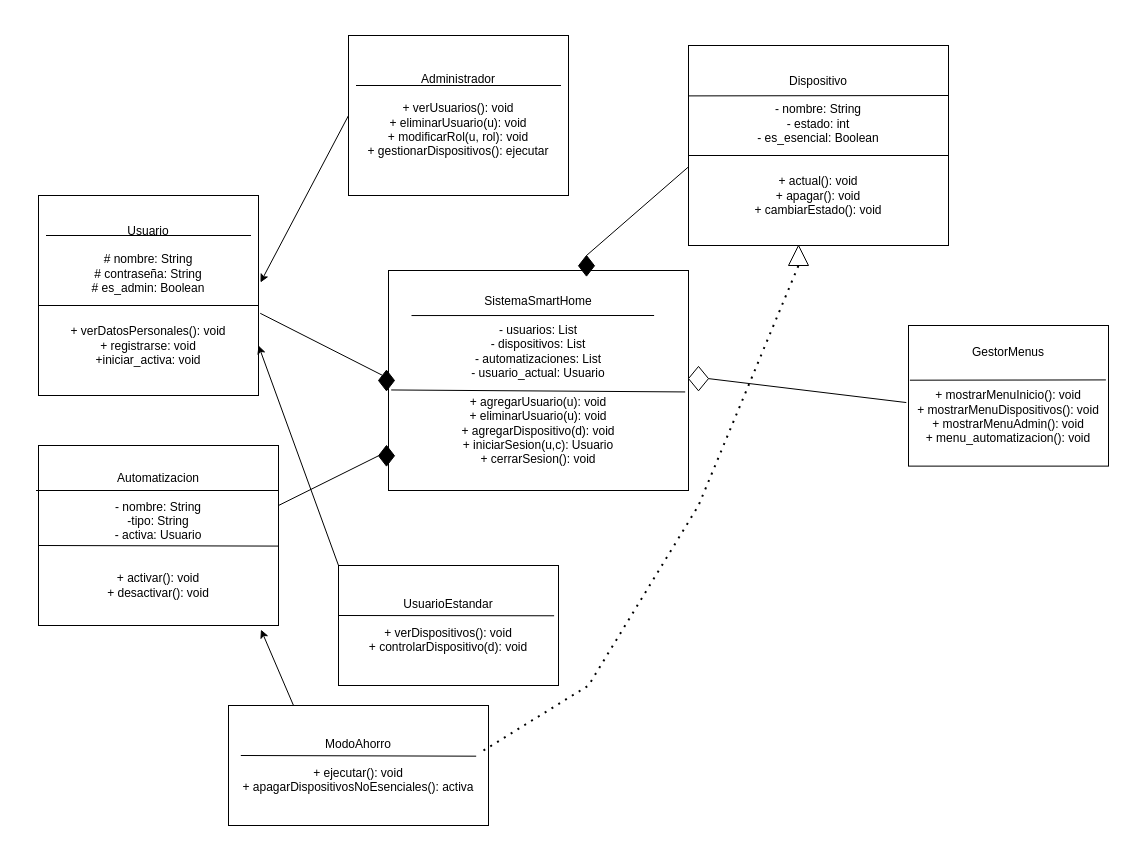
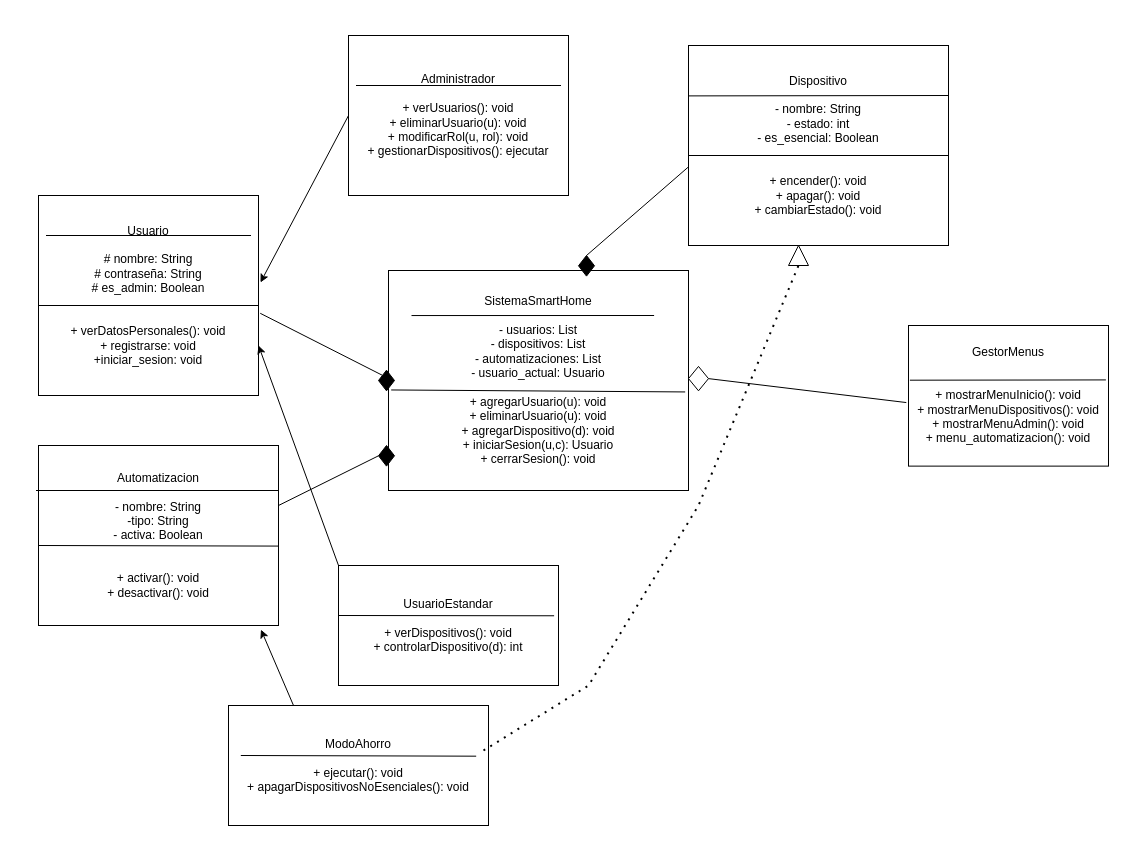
(819, 146) -> (819, 146)
(149, 296) -> (149, 296)
(159, 536) -> (159, 536)
(449, 626) -> (449, 626)
(359, 766) -> (359, 766)
